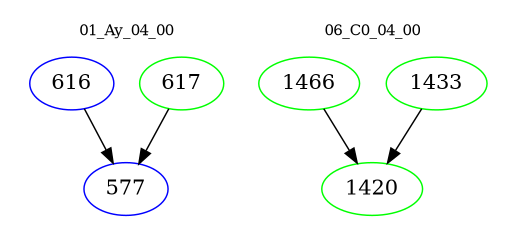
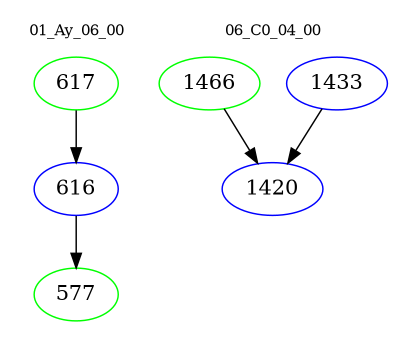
(127, 32) -> (77, 32)
(437, 84) -> (337, 84)
(157, 130) -> (76, 129)
(126, 189) -> (76, 295)
(372, 189) -> (273, 189)
